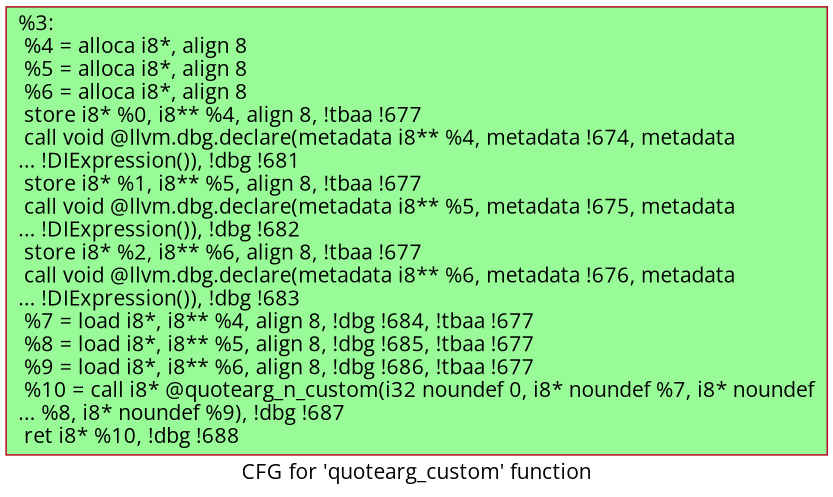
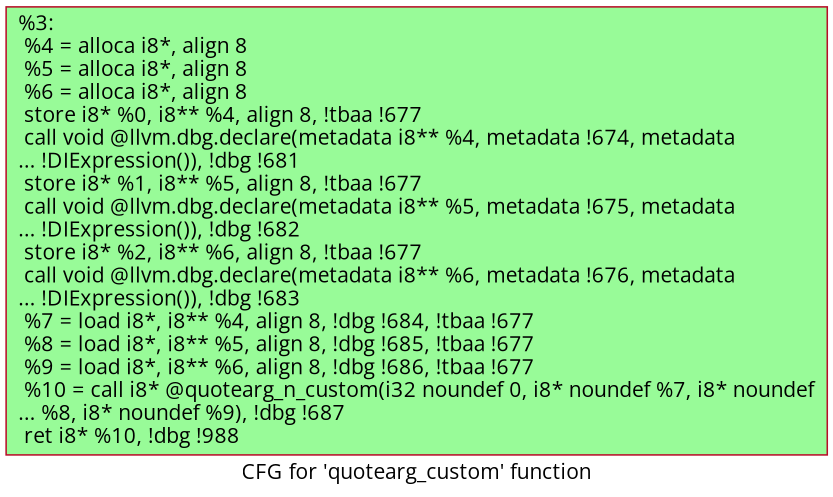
(129, 437) -> (129, 437)
